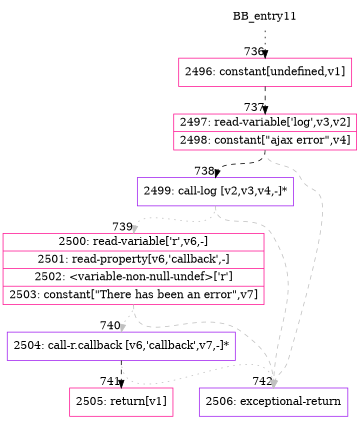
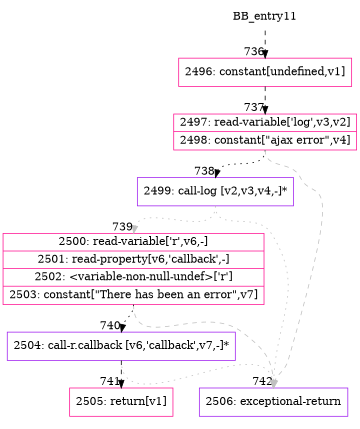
(265, 41) -> (265, 41)
(244, 164) -> (244, 164)
(287, 272) -> (287, 272)
(130, 315) -> (130, 315)
